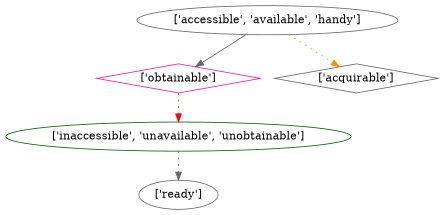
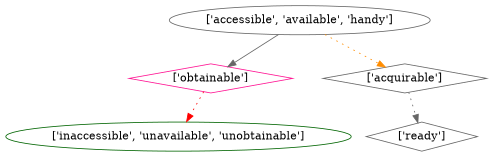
(179, 162) -> (412, 104)
(179, 195) -> (422, 137)
